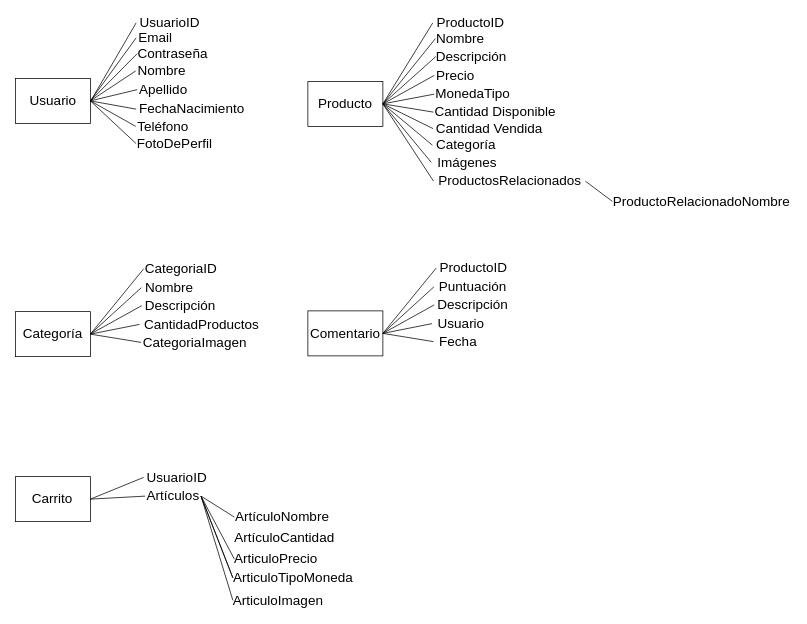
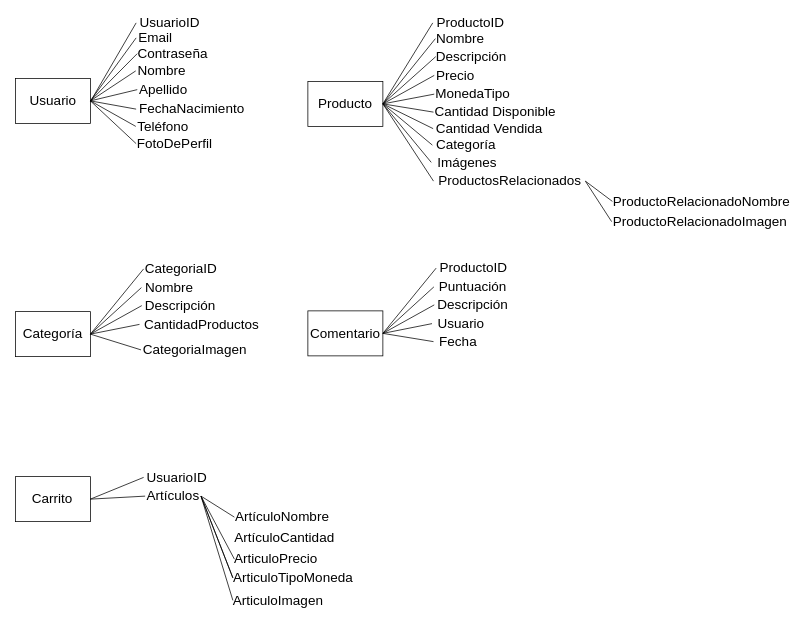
none -> (600, 204)
none -> (700, 222)
(194, 342) -> (194, 350)
